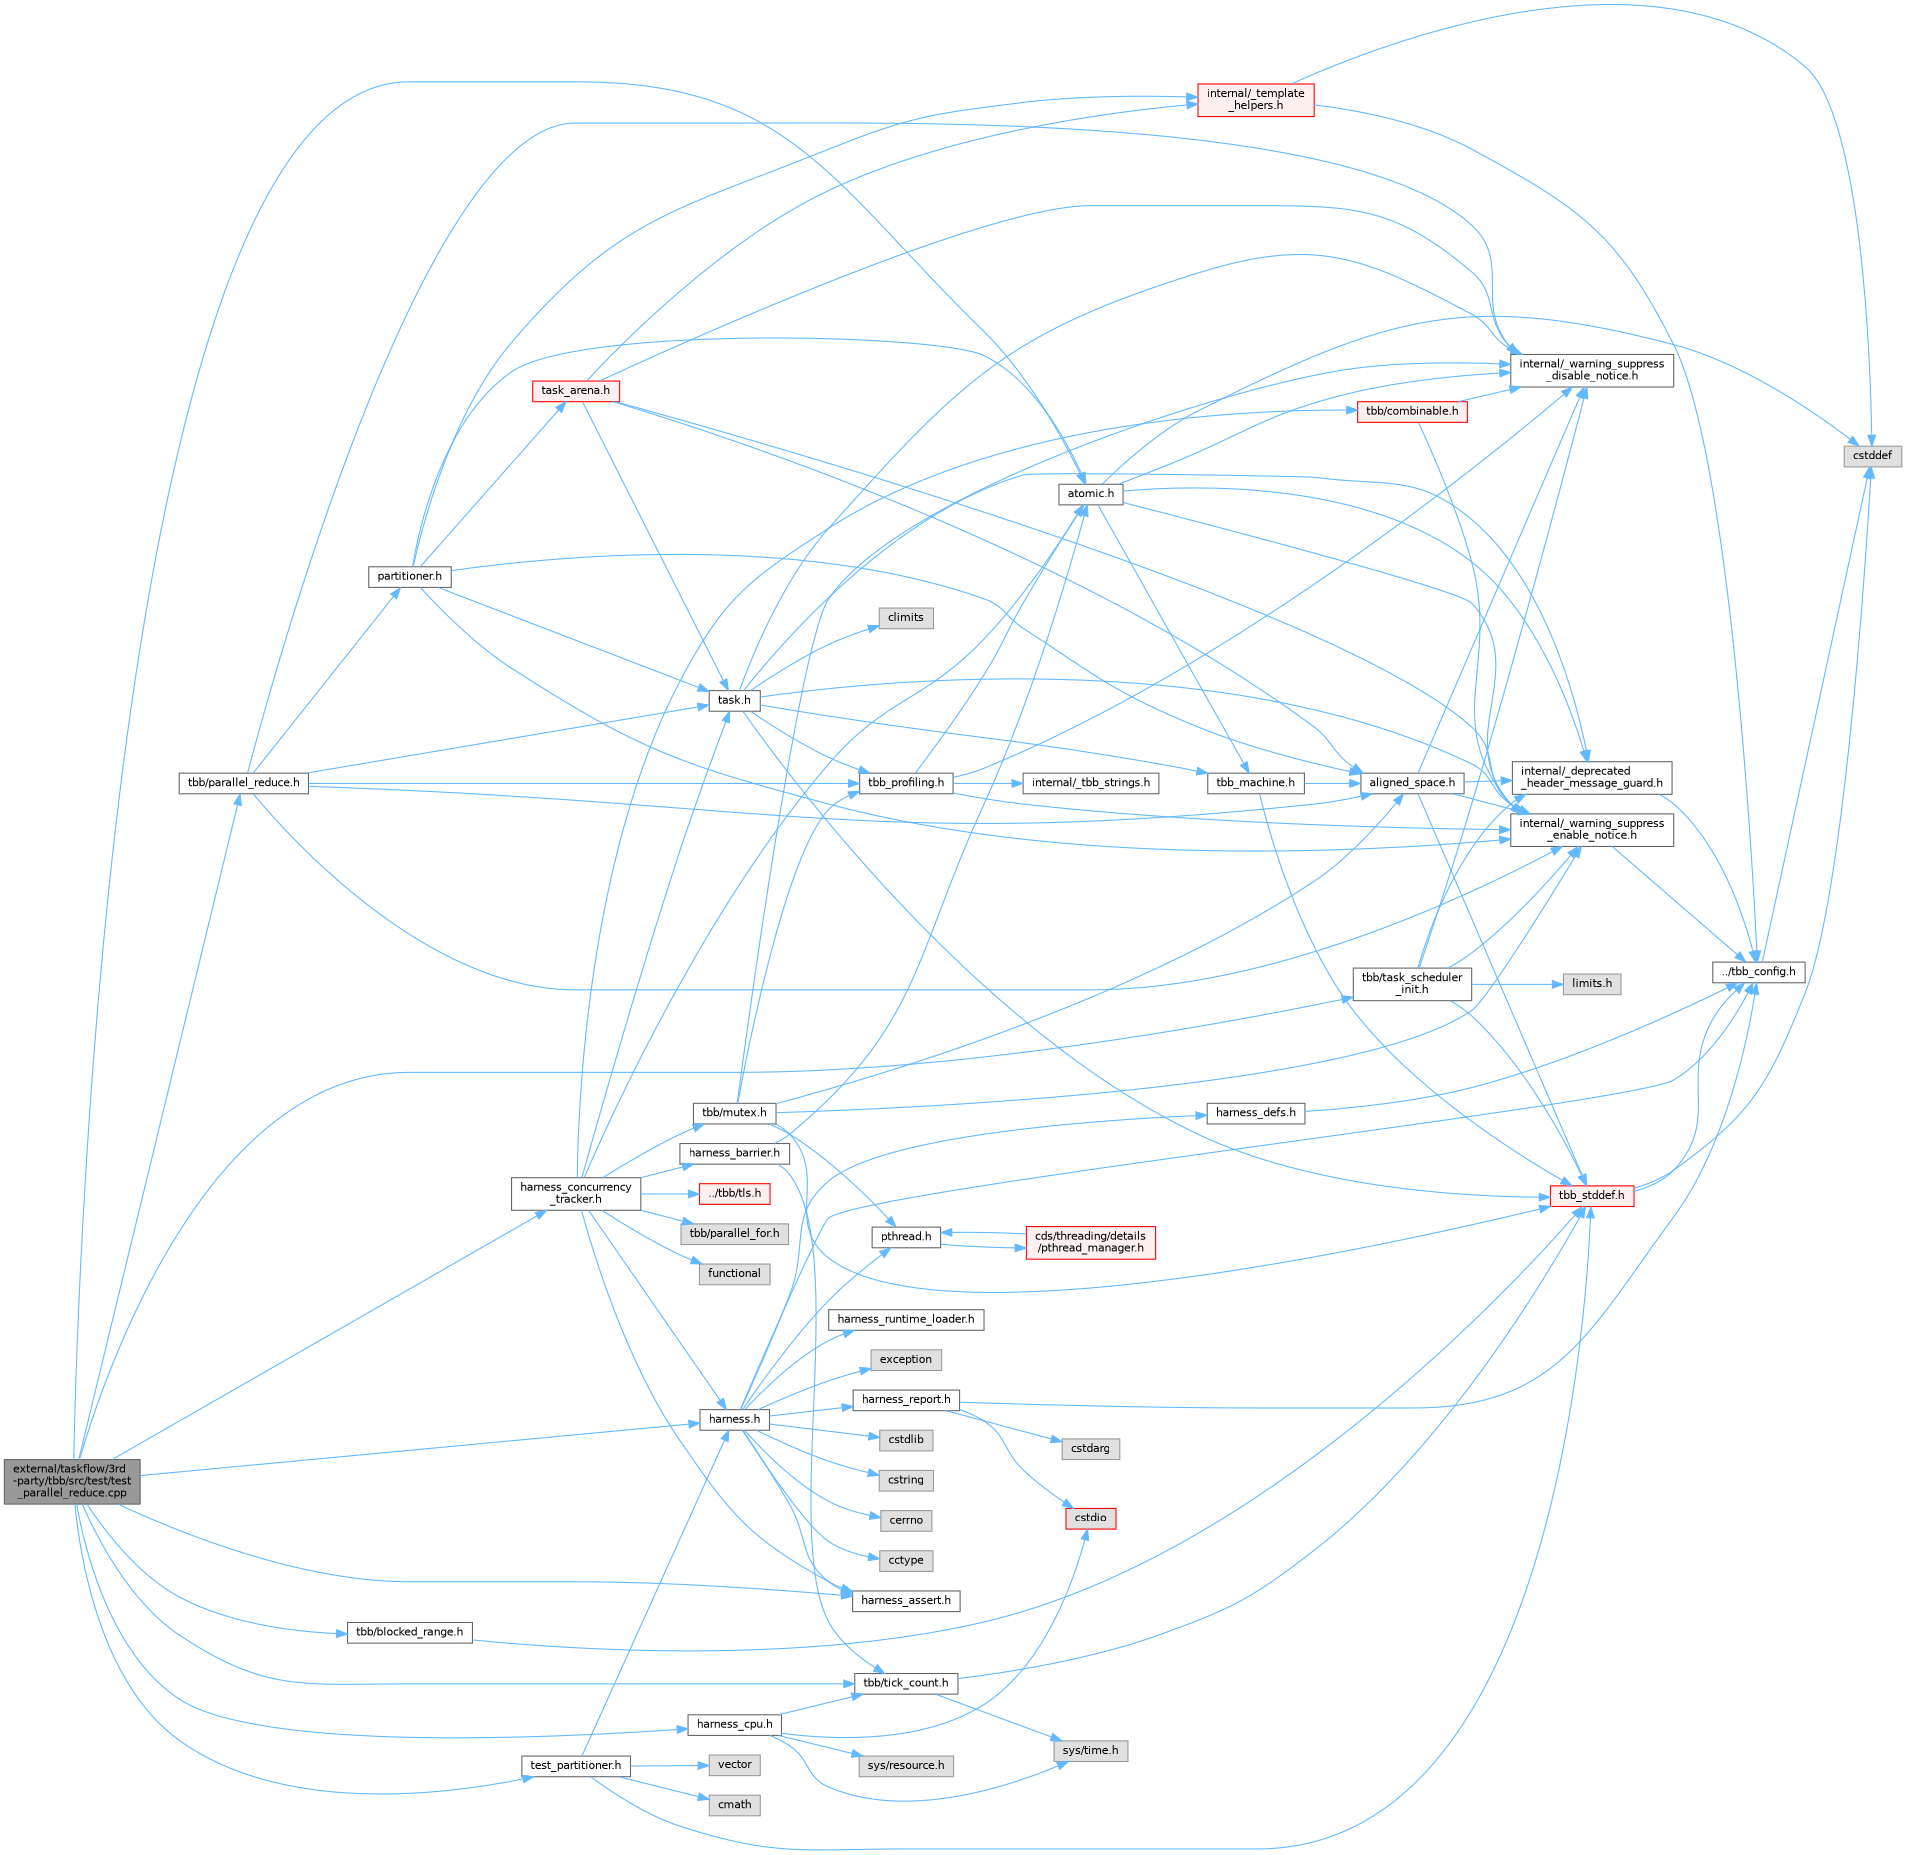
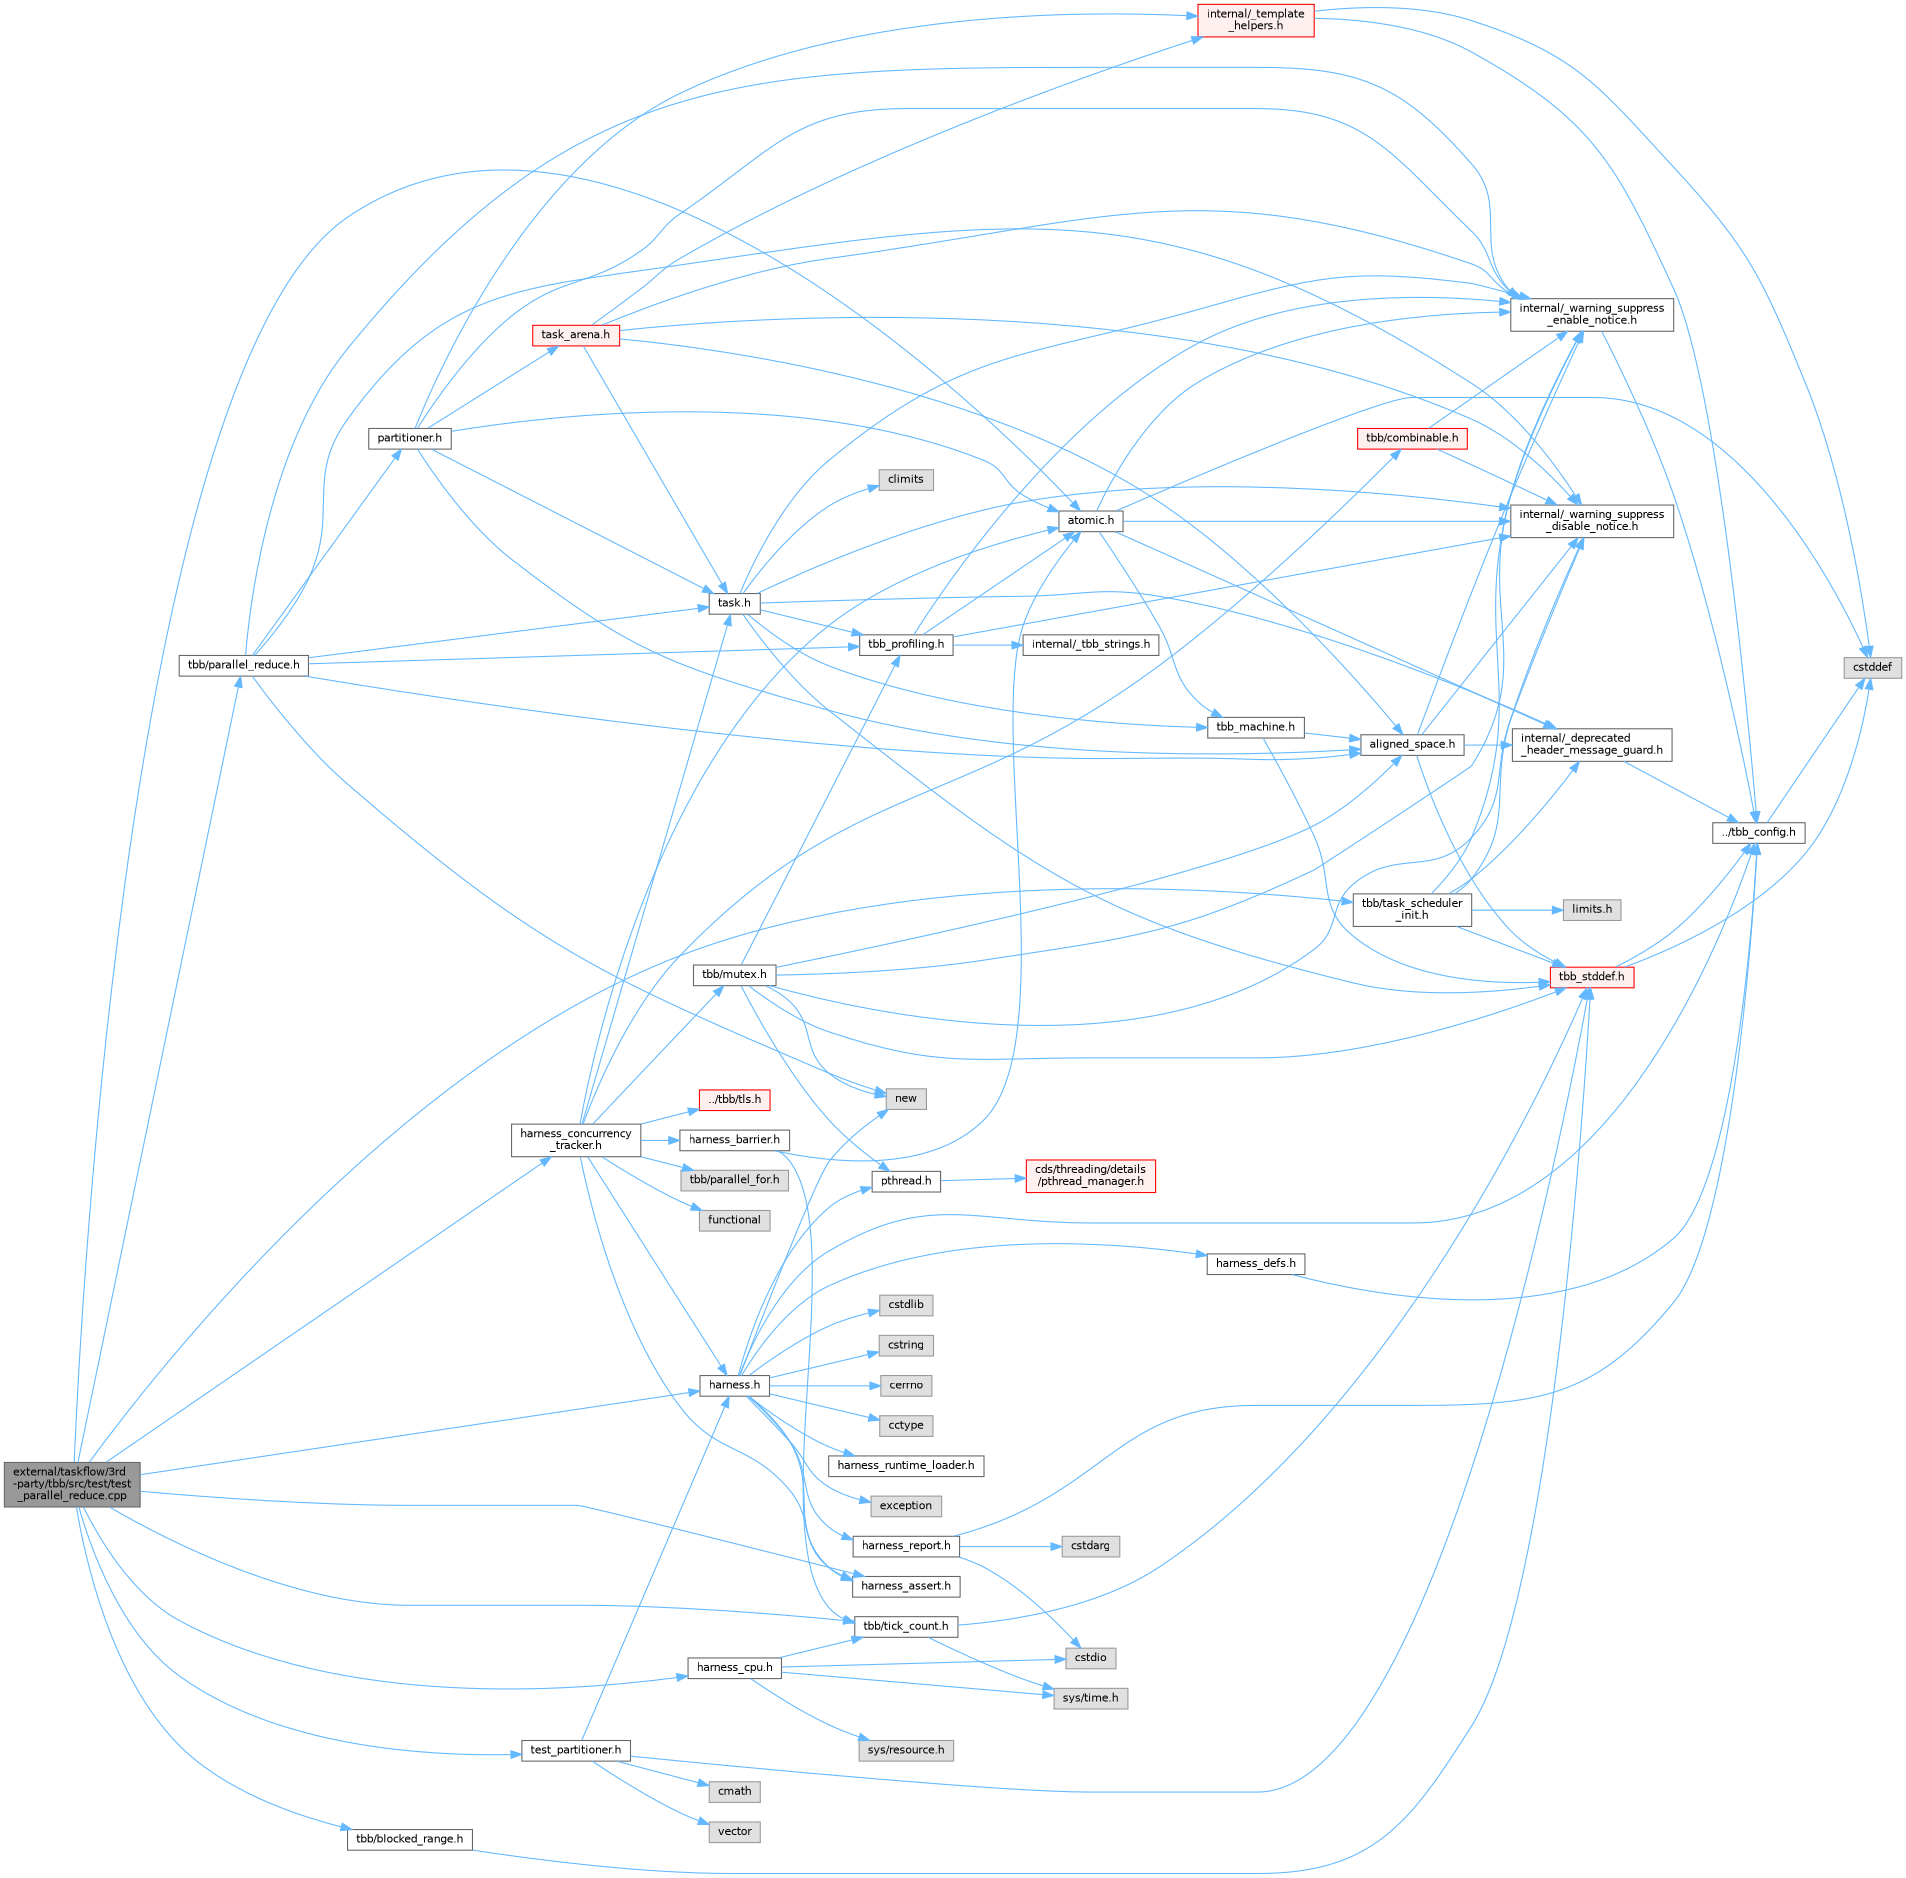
none -> (906, 1099)
(989, 1233) -> none
(1091, 1519) -> (1091, 1658)
